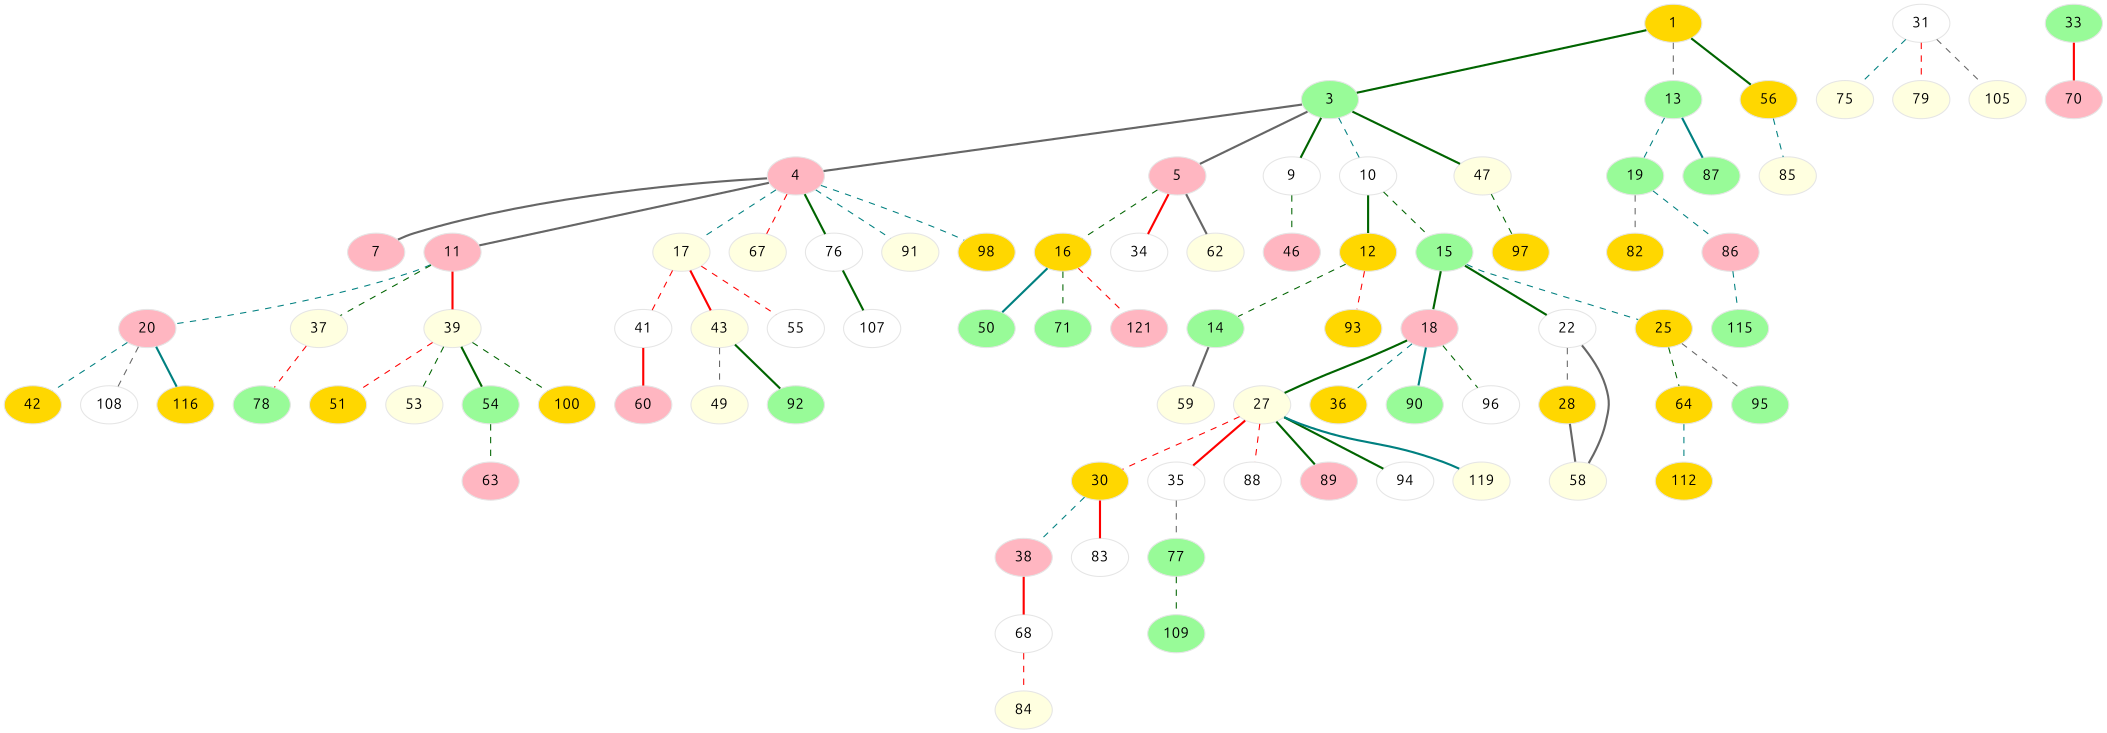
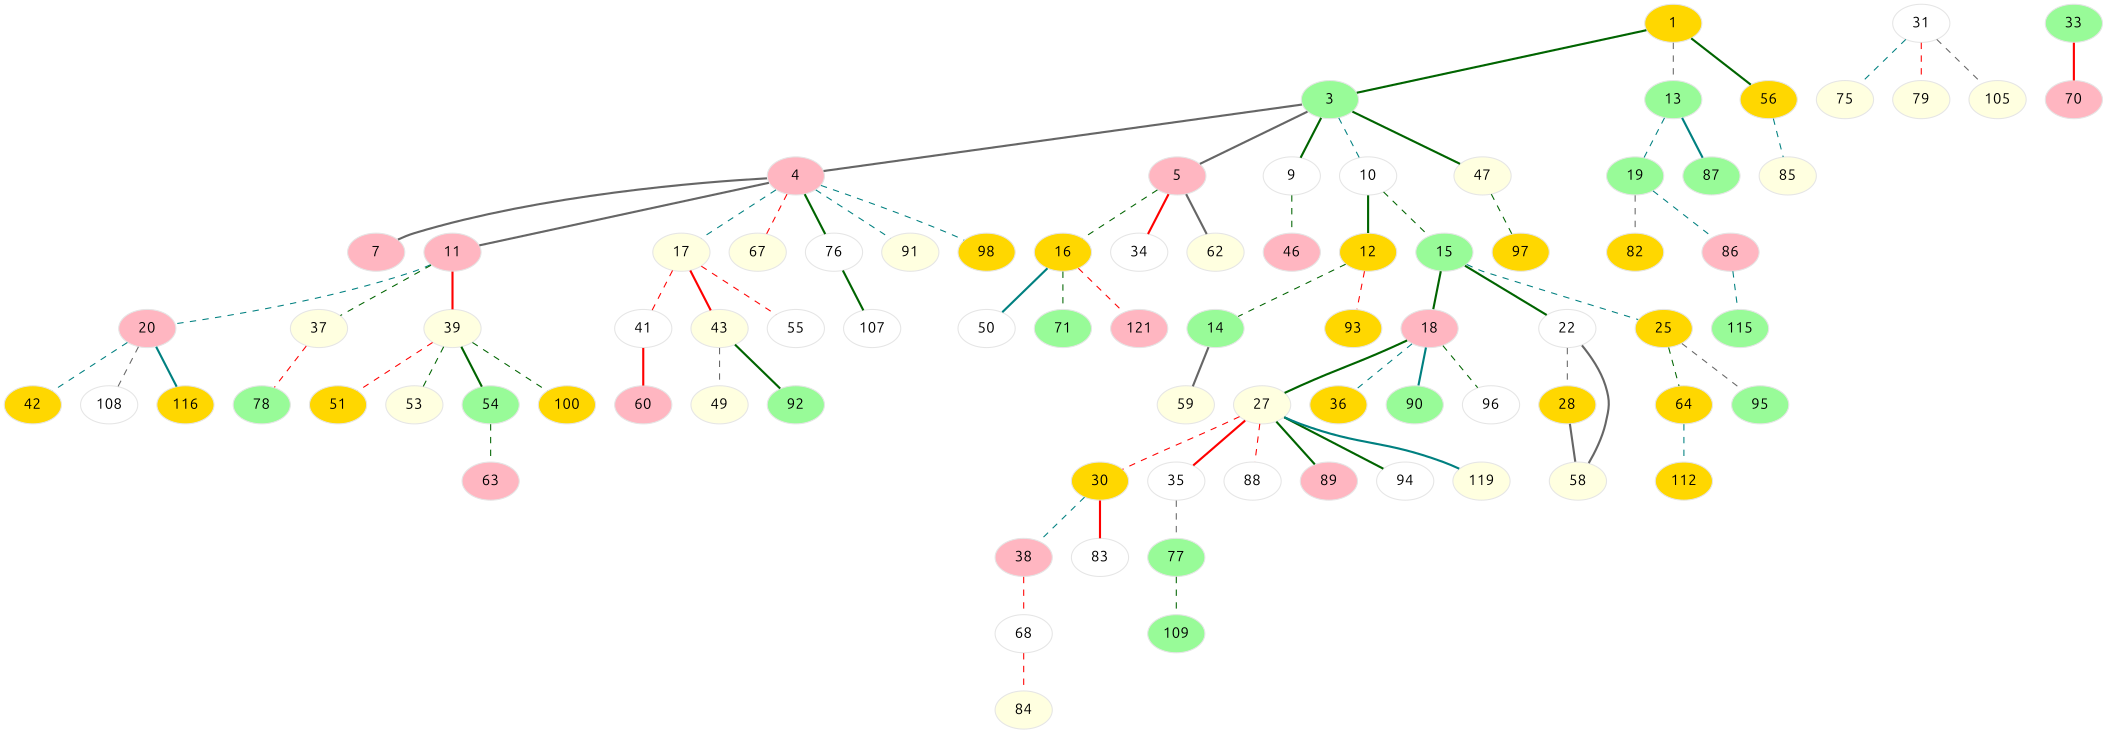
(987, 329) -> (987, 329)
(1024, 596) -> (1024, 596)
